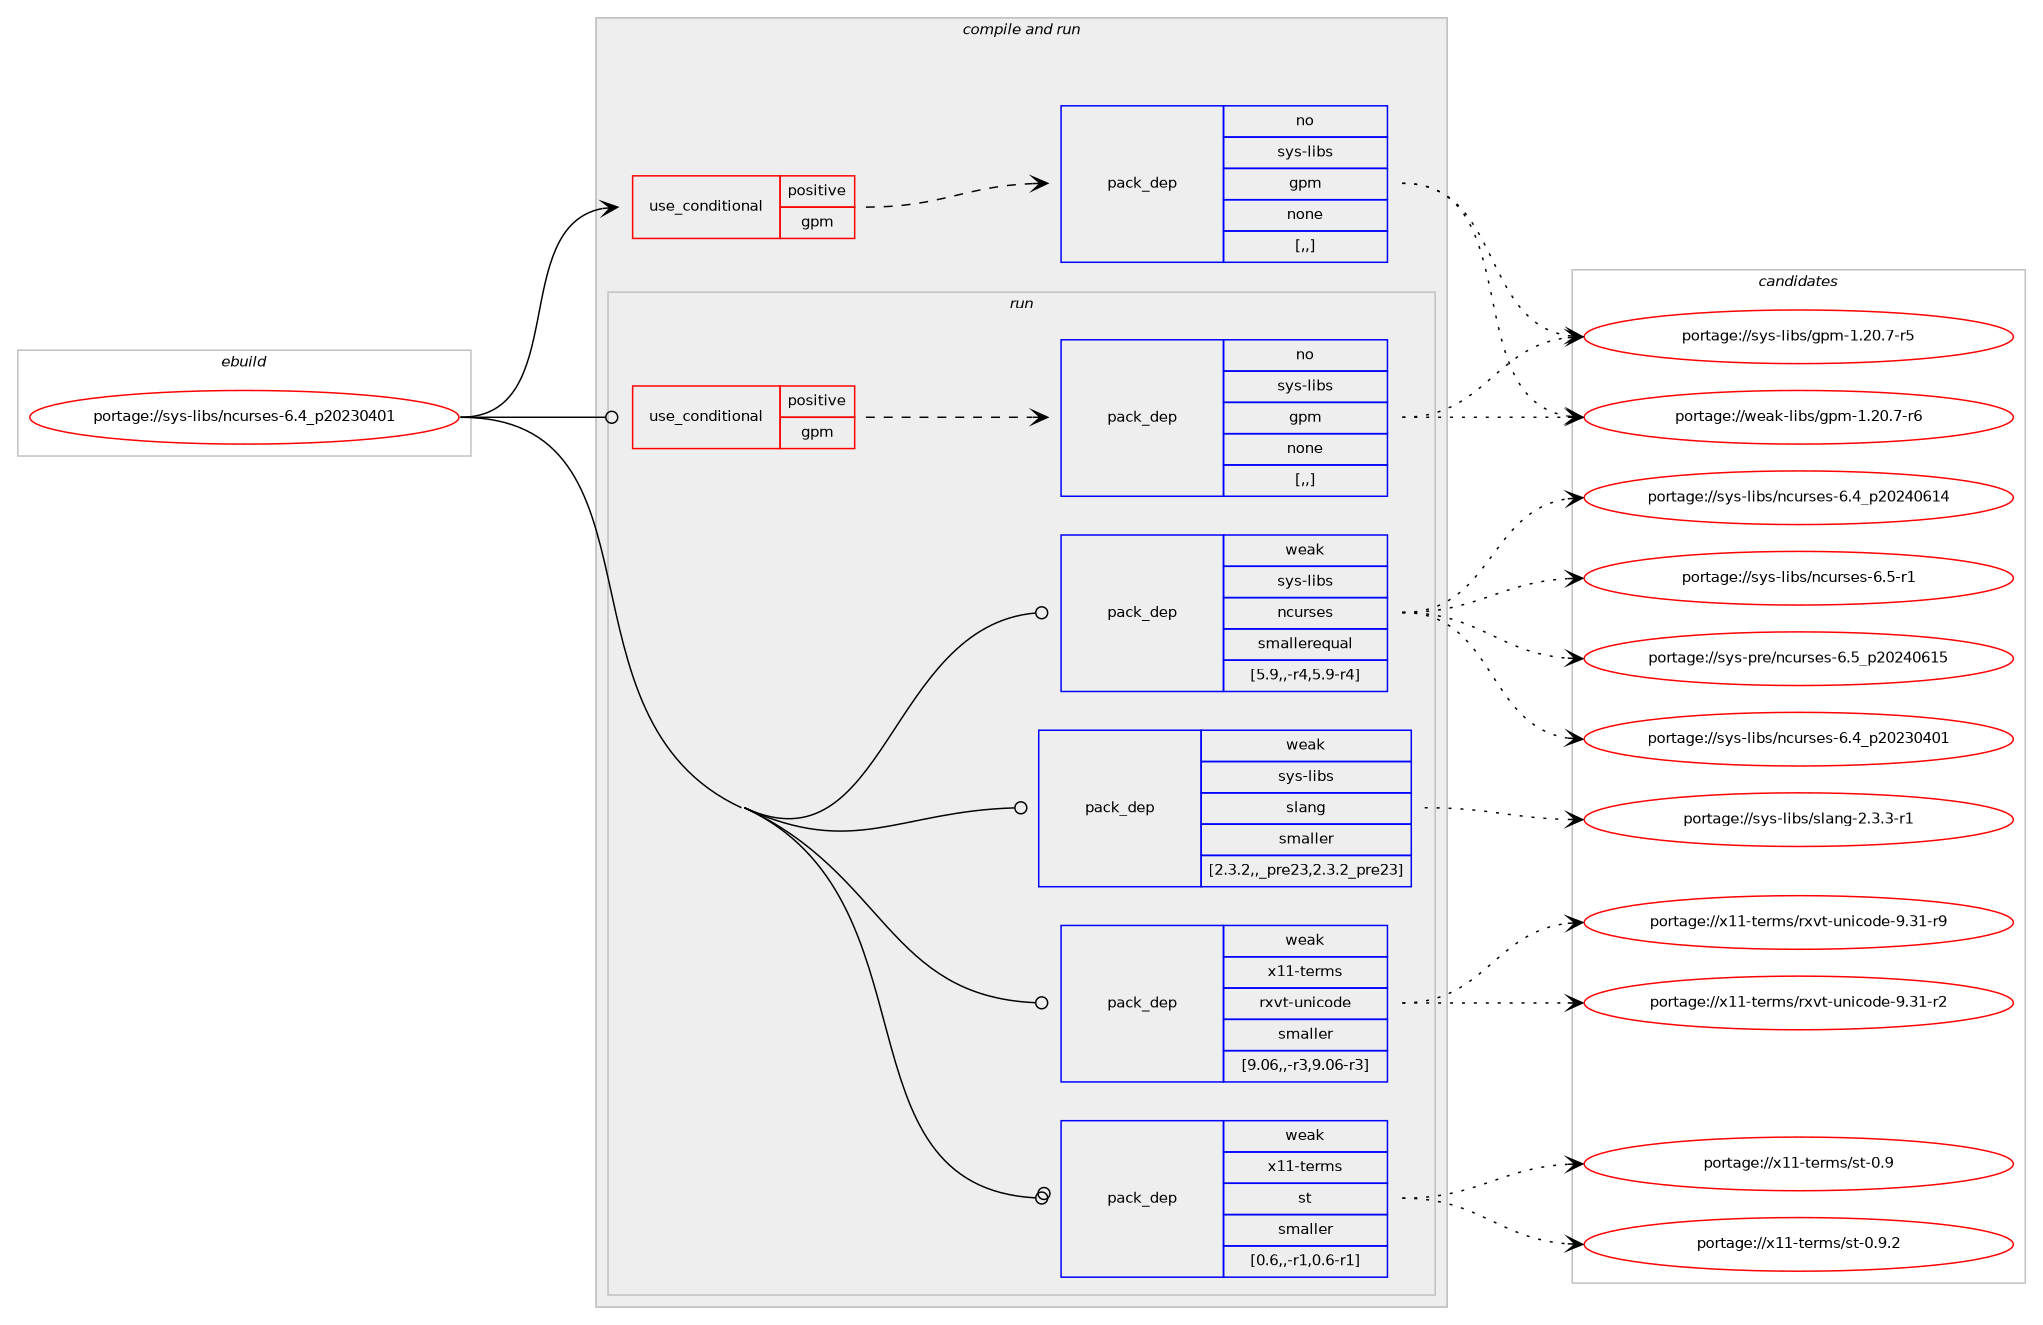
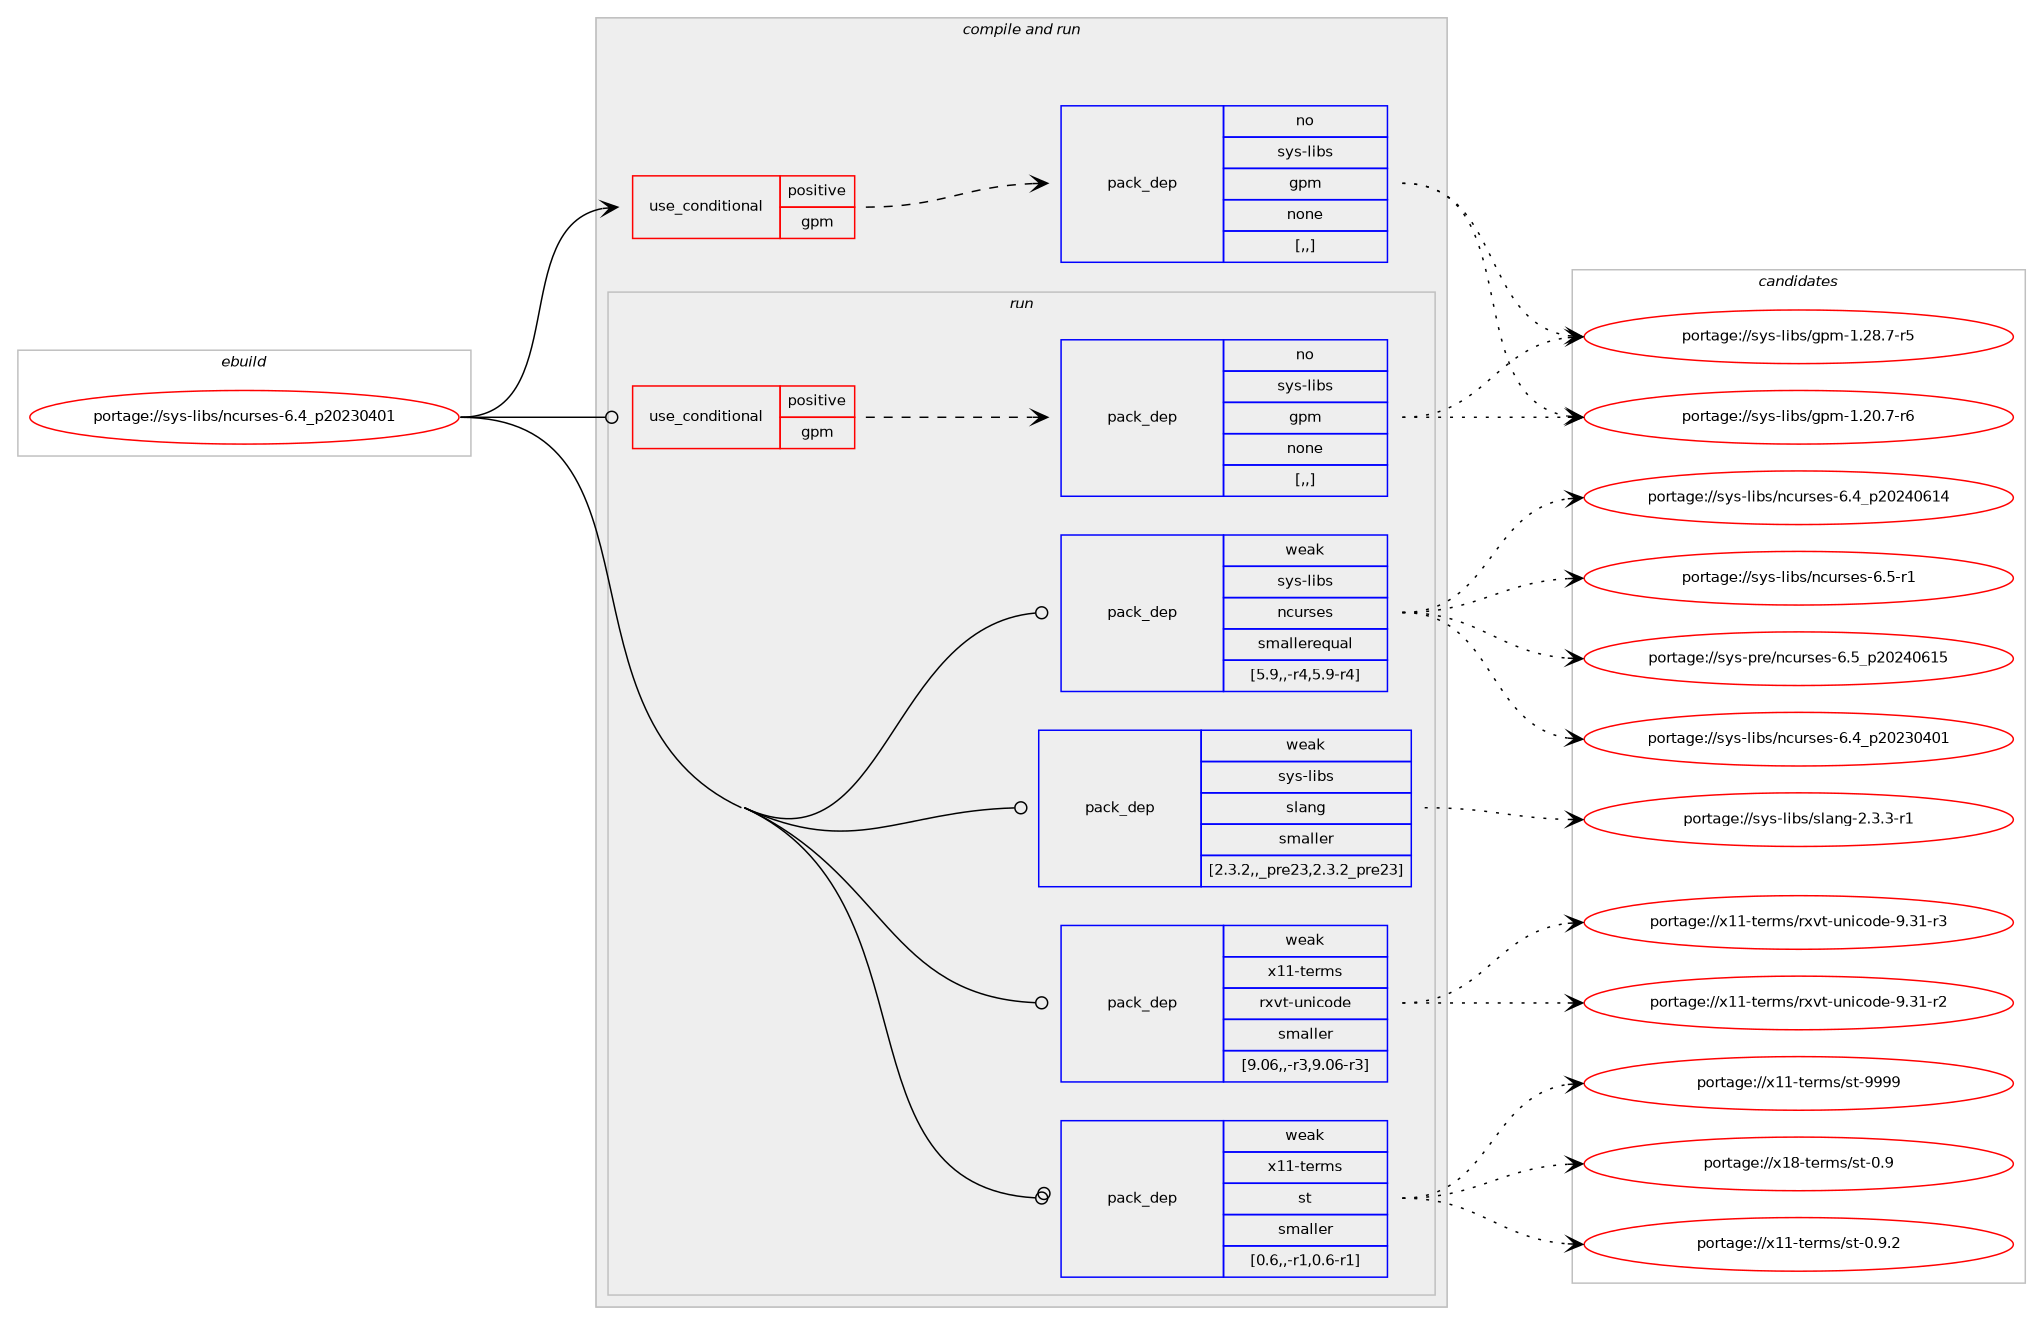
(1799, 337) -> (1799, 337)
(1799, 417) -> (1799, 417)
(1799, 922) -> (1799, 922)
none -> (1799, 1083)
(1799, 1164) -> (1799, 1164)
